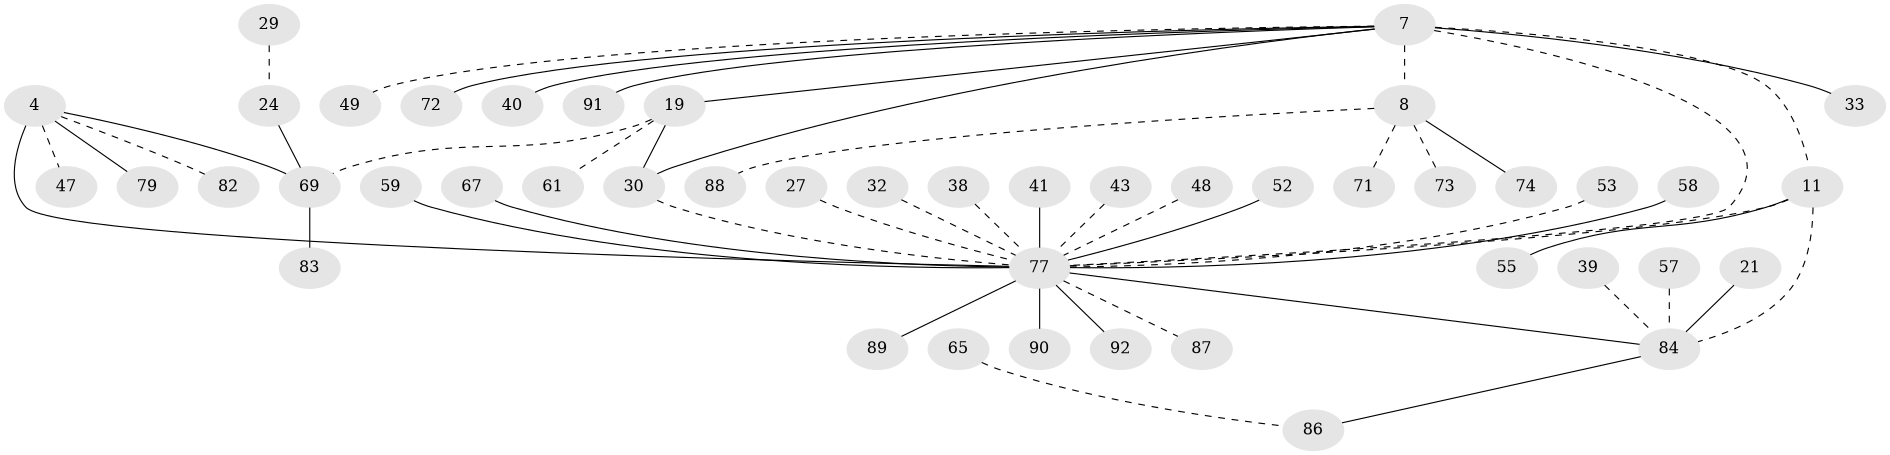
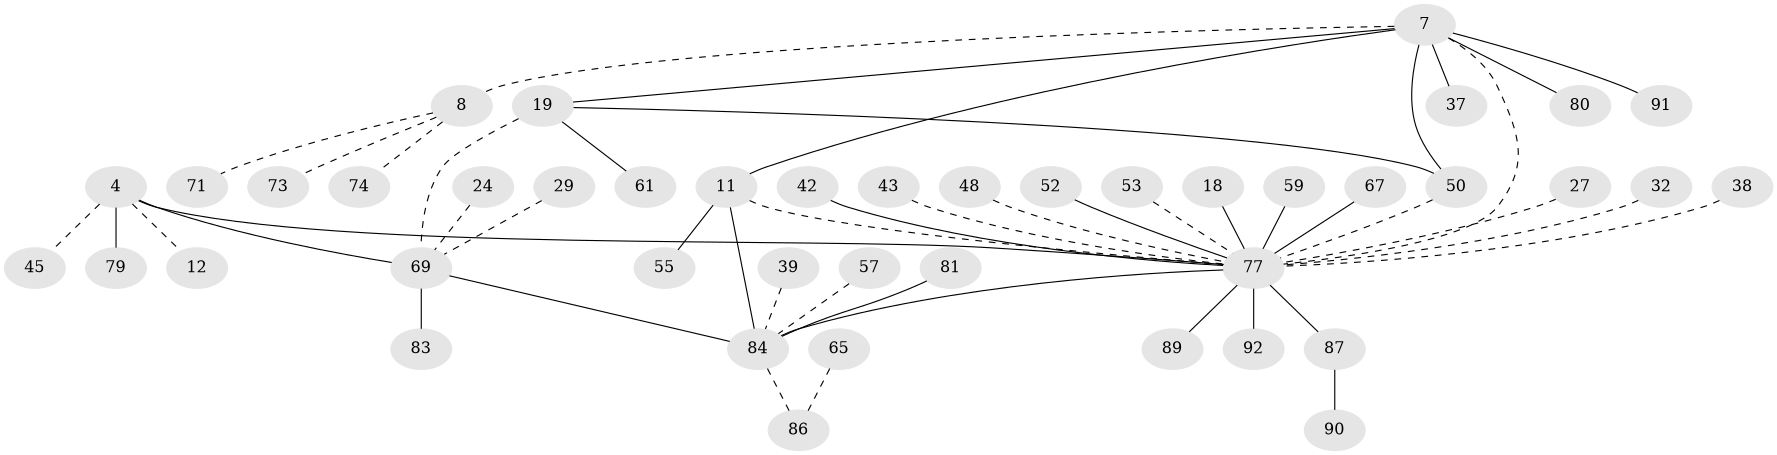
(269, 65) -> (493, 227)
(1753, 79) -> (1069, 87)
(350, 106) -> none
(431, 106) -> none
(513, 106) -> (1580, 106)
(1855, 106) -> (1456, 106)
(290, 146) -> (452, 228)
(614, 147) -> (594, 146)
(1466, 147) -> (411, 146)
(66, 187) -> (35, 268)
(229, 187) -> (197, 268)
(634, 187) -> (1456, 187)
(715, 187) -> none
(1040, 187) -> (808, 187)
(1688, 187) -> (1213, 187)
(1750, 268) -> (951, 268)
(1783, 297) -> (742, 268)
none -> (590, 309)
(1040, 309) -> (1335, 390)
(1121, 309) -> (1294, 309)
(1491, 390) -> (778, 390)
